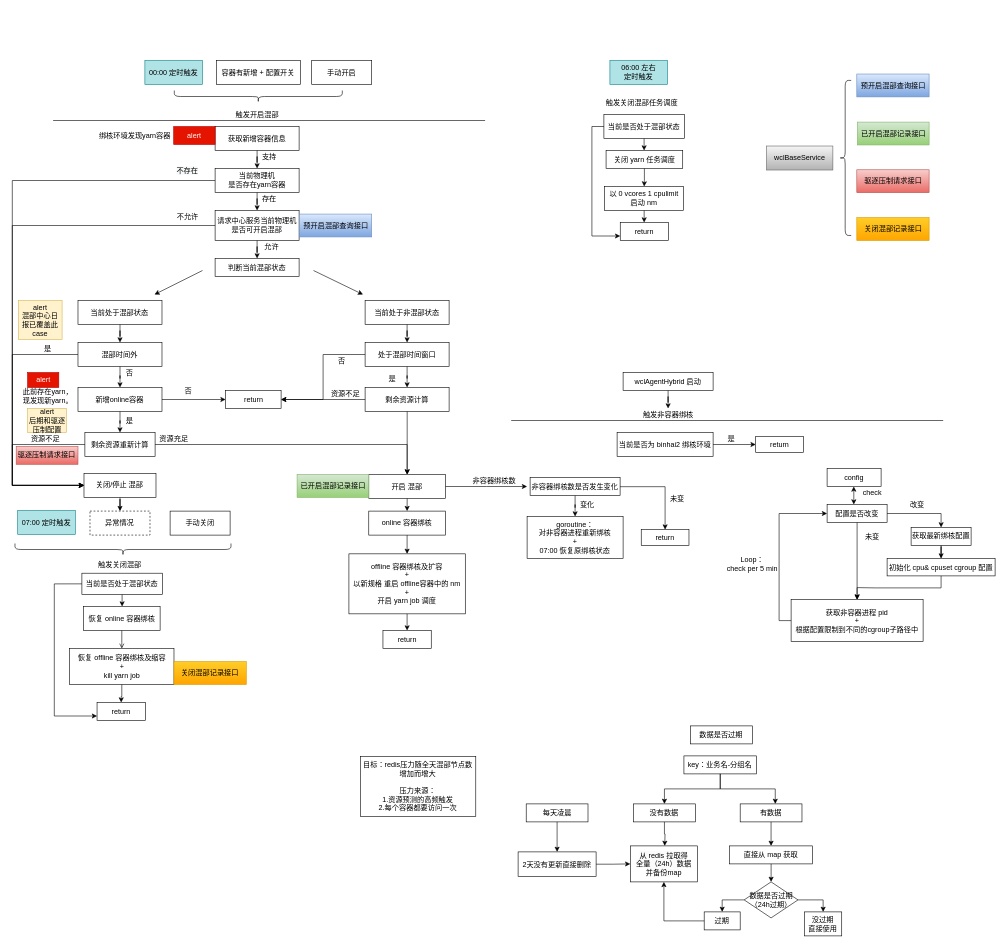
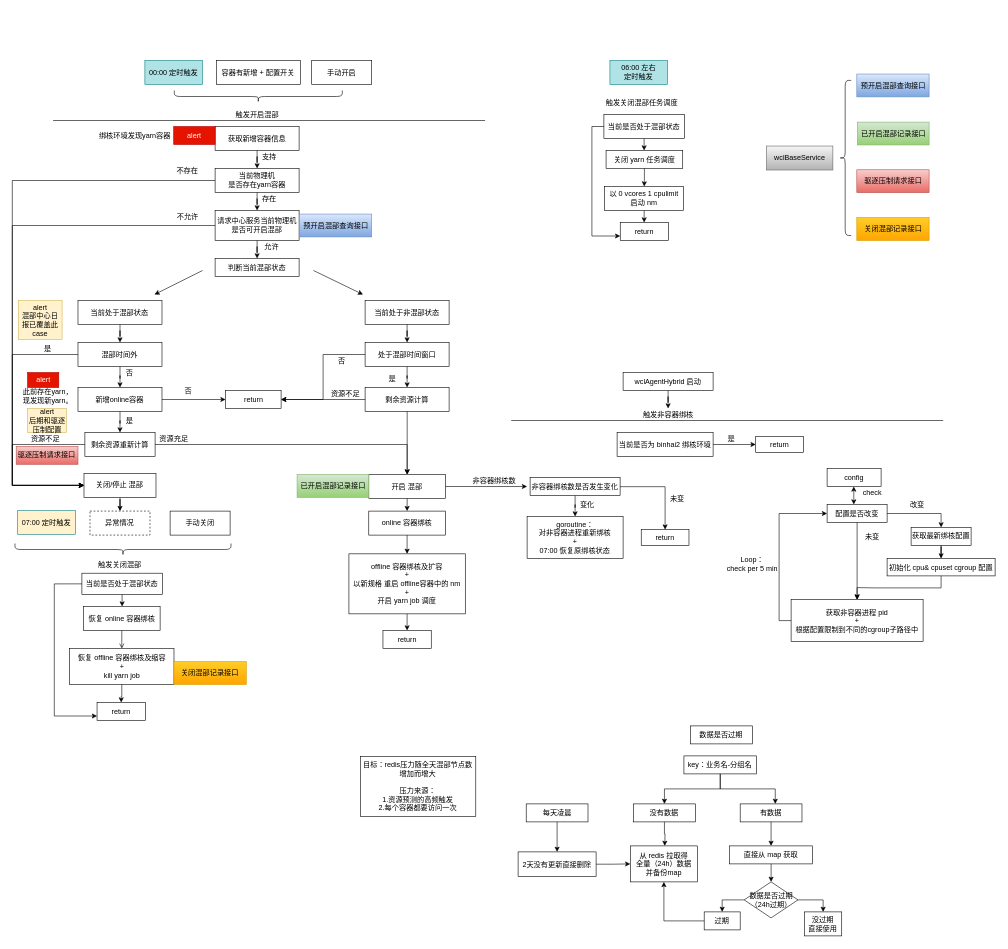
(47, 522) -> (47, 522)
